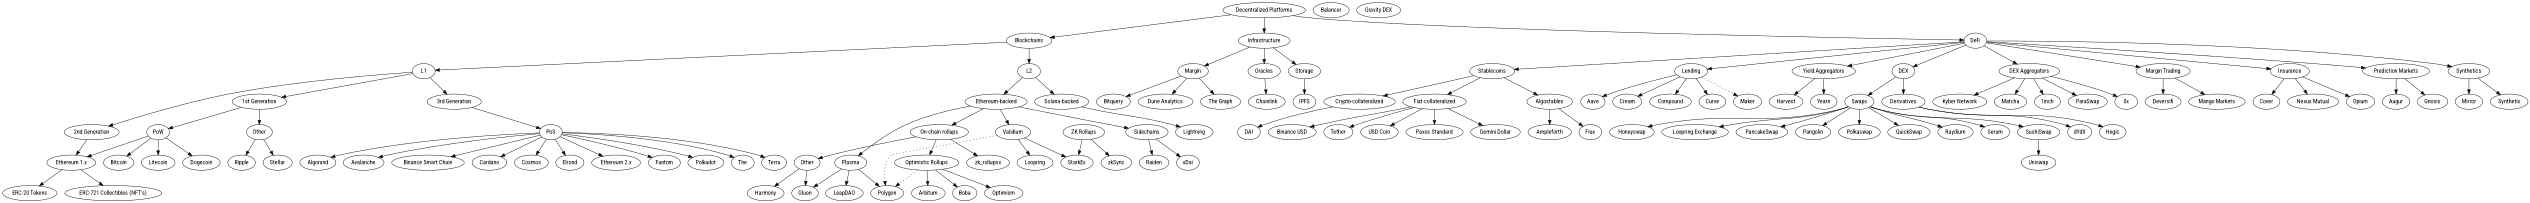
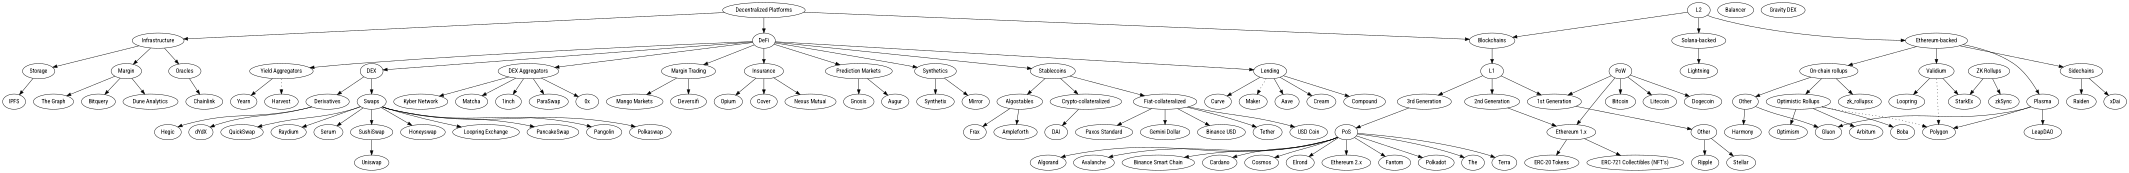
(1029, 54) -> (1602, 24)
(1806, 85) -> (281, 84)
(207, 117) -> (1592, 85)
